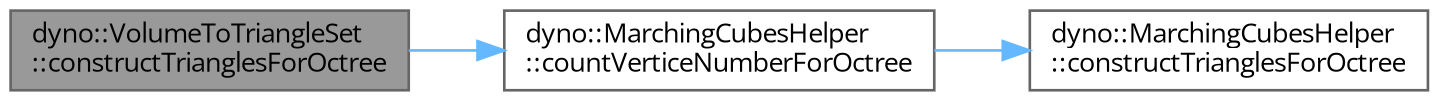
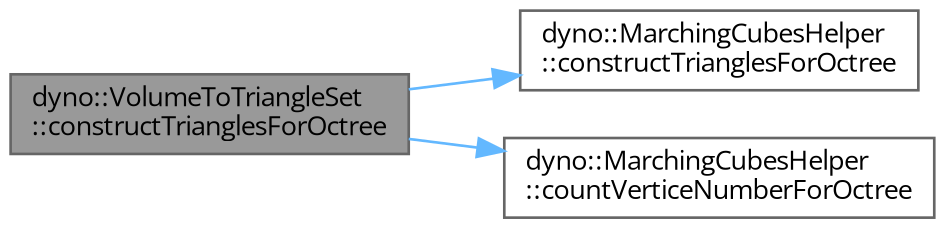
(968, 50) -> (451, 84)
